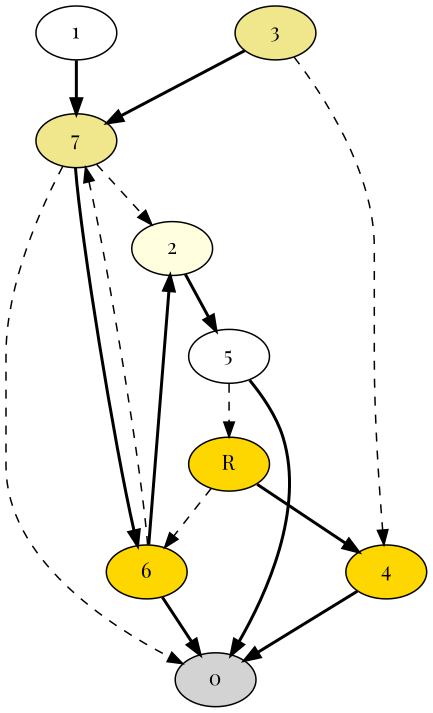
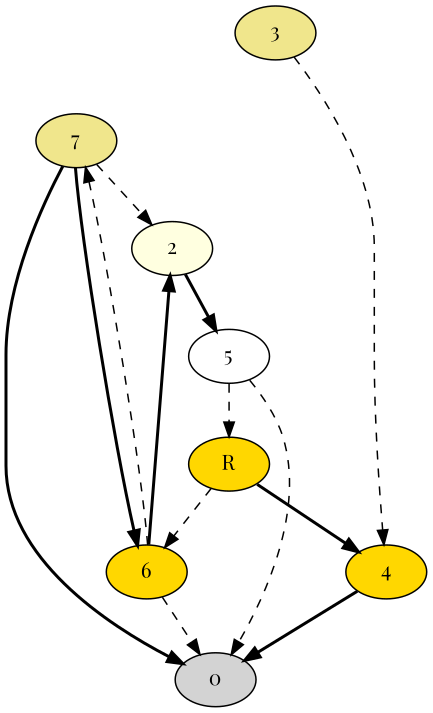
(76, 33) -> none
(183, 83) -> none
(6, 443) -> (6, 443)
(286, 518) -> (286, 518)
(177, 619) -> (177, 619)
